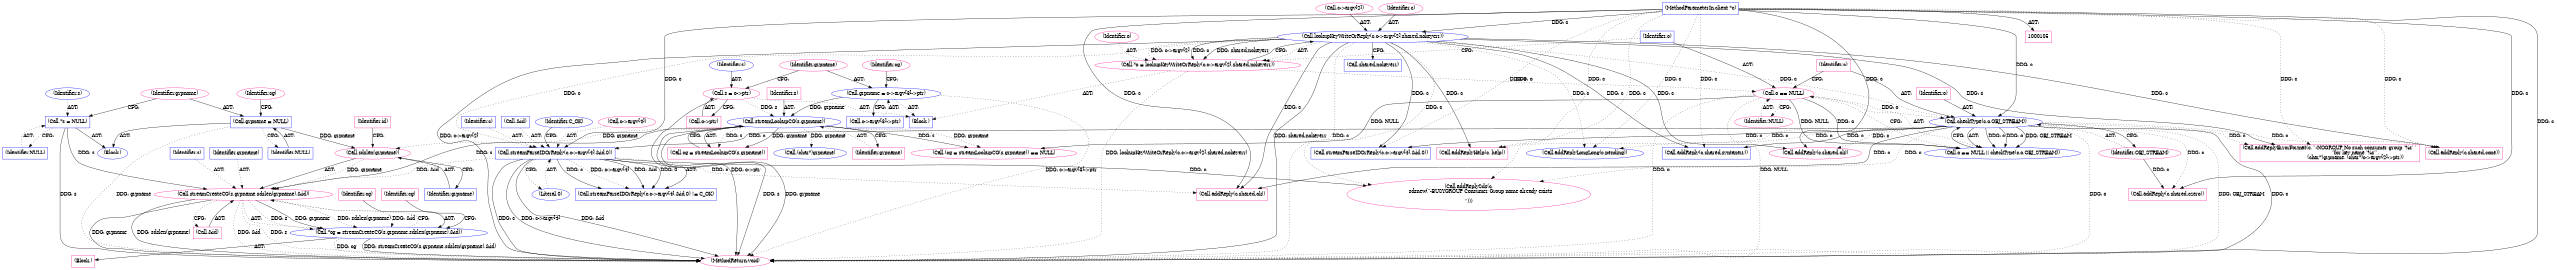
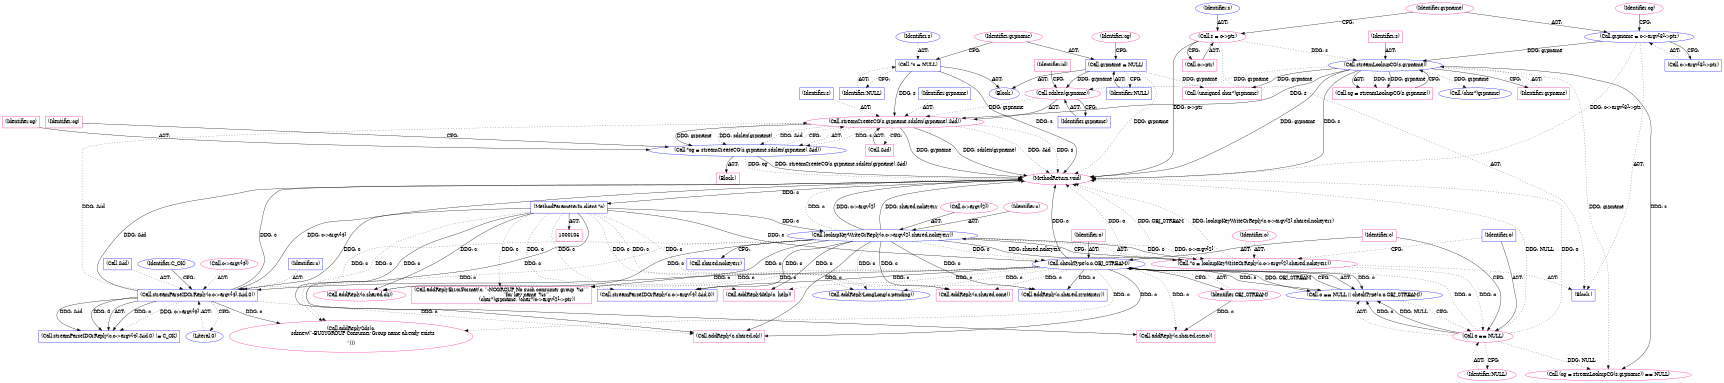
none -> (1222, 94)
(1392, 104) -> (1543, 355)
(2229, 250) -> (816, 189)
